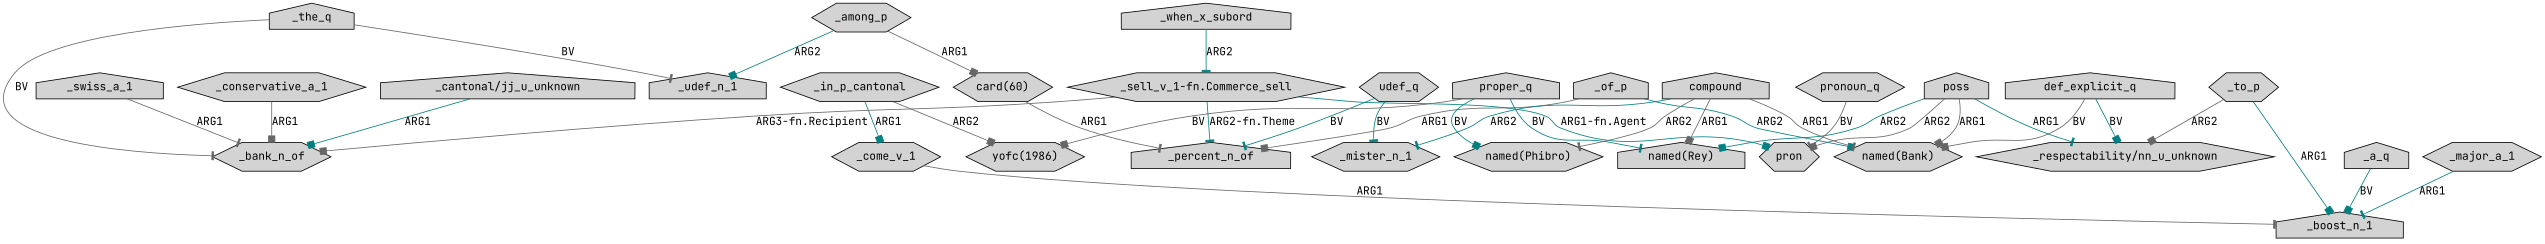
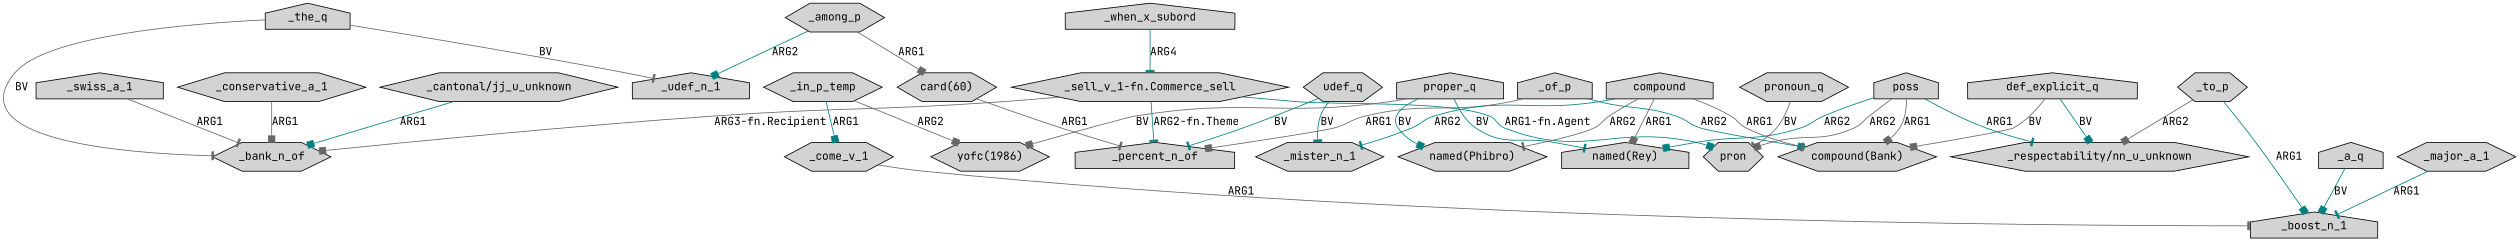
(1220, 52) -> (1164, 52)
(508, 87) -> (499, 87)
(860, 87) -> (823, 87)
(1898, 157) -> (1857, 157)
